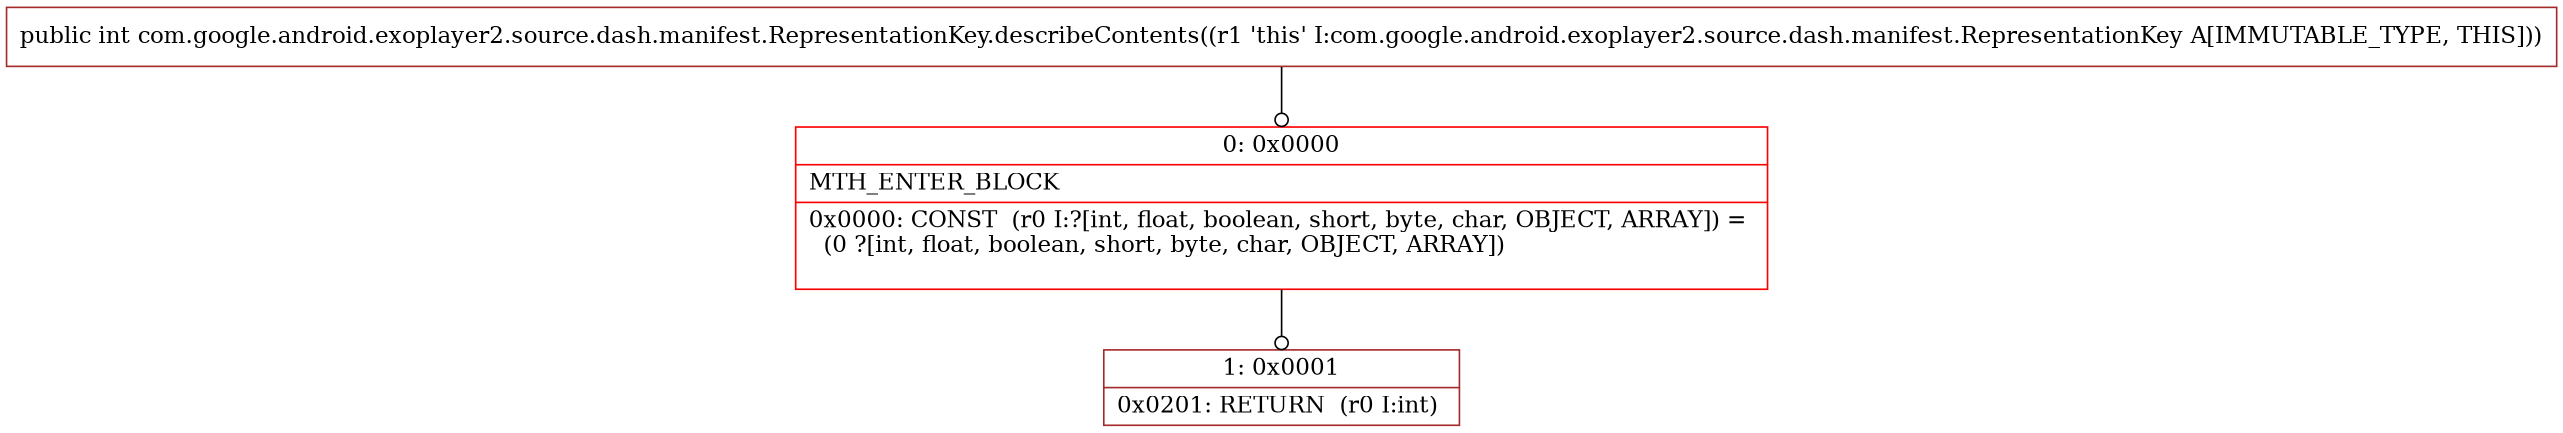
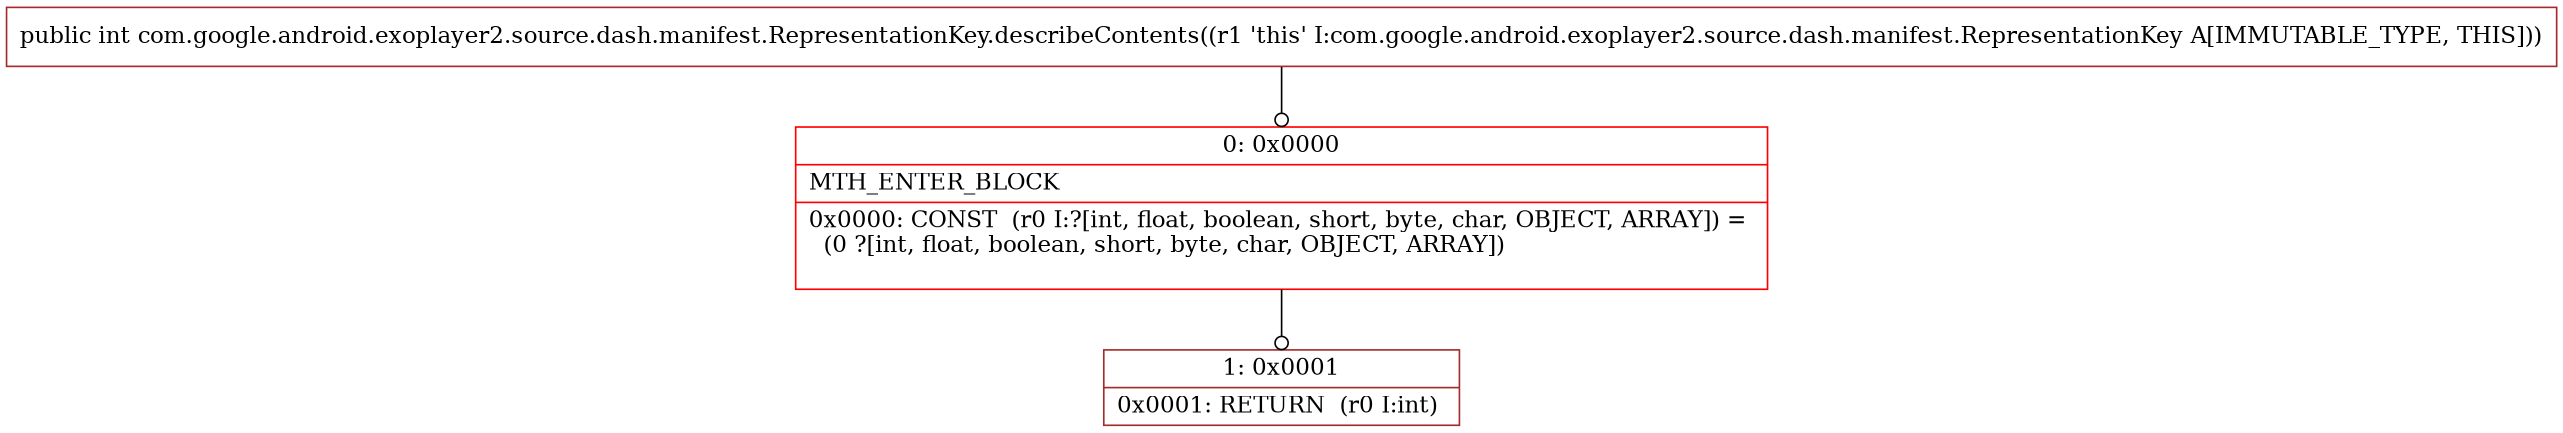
(1282, 406) -> (1282, 406)
